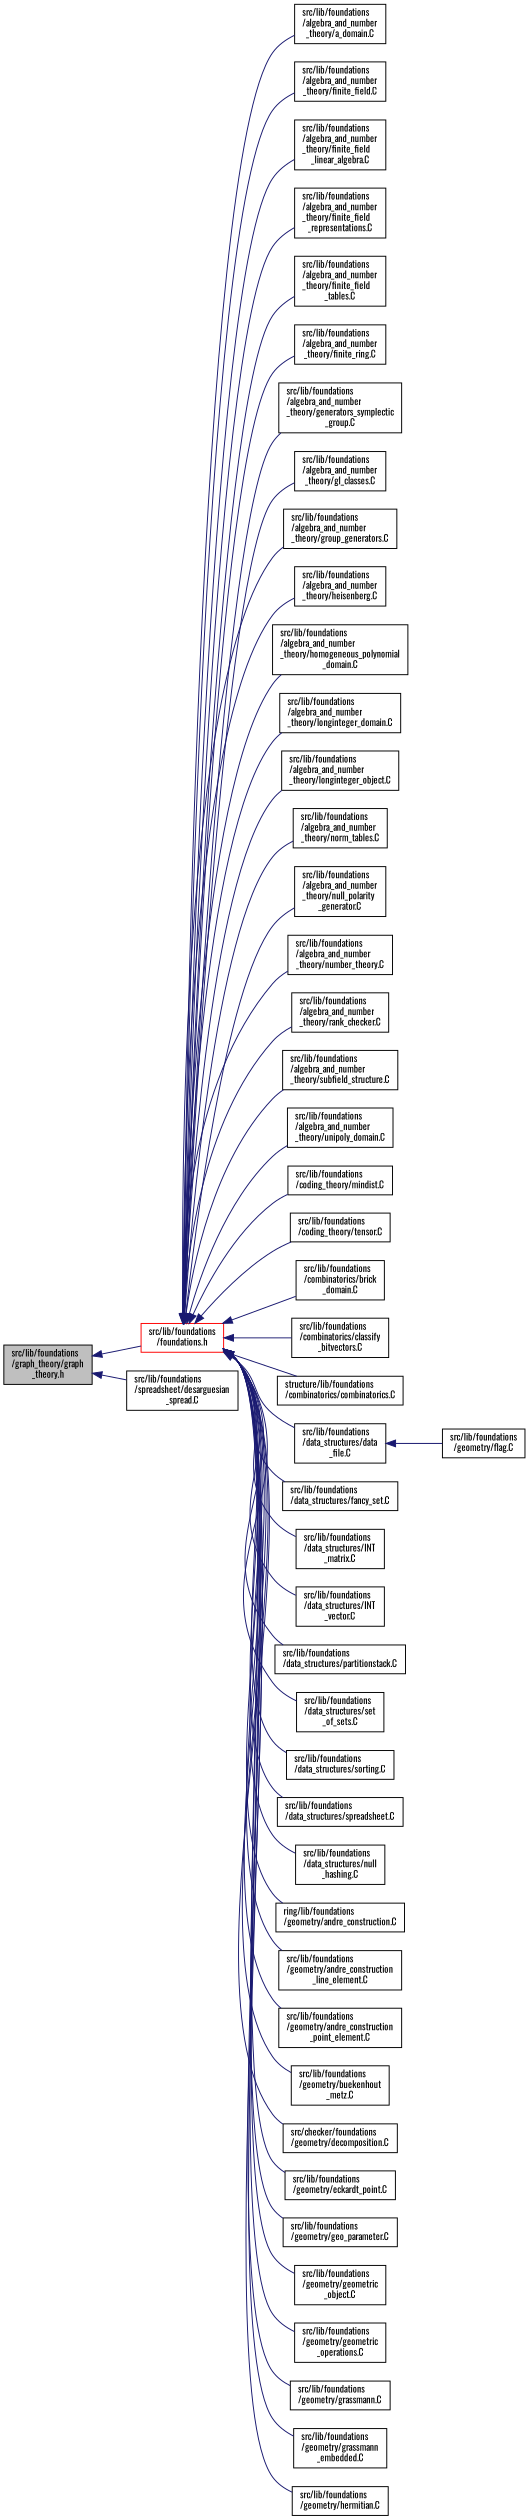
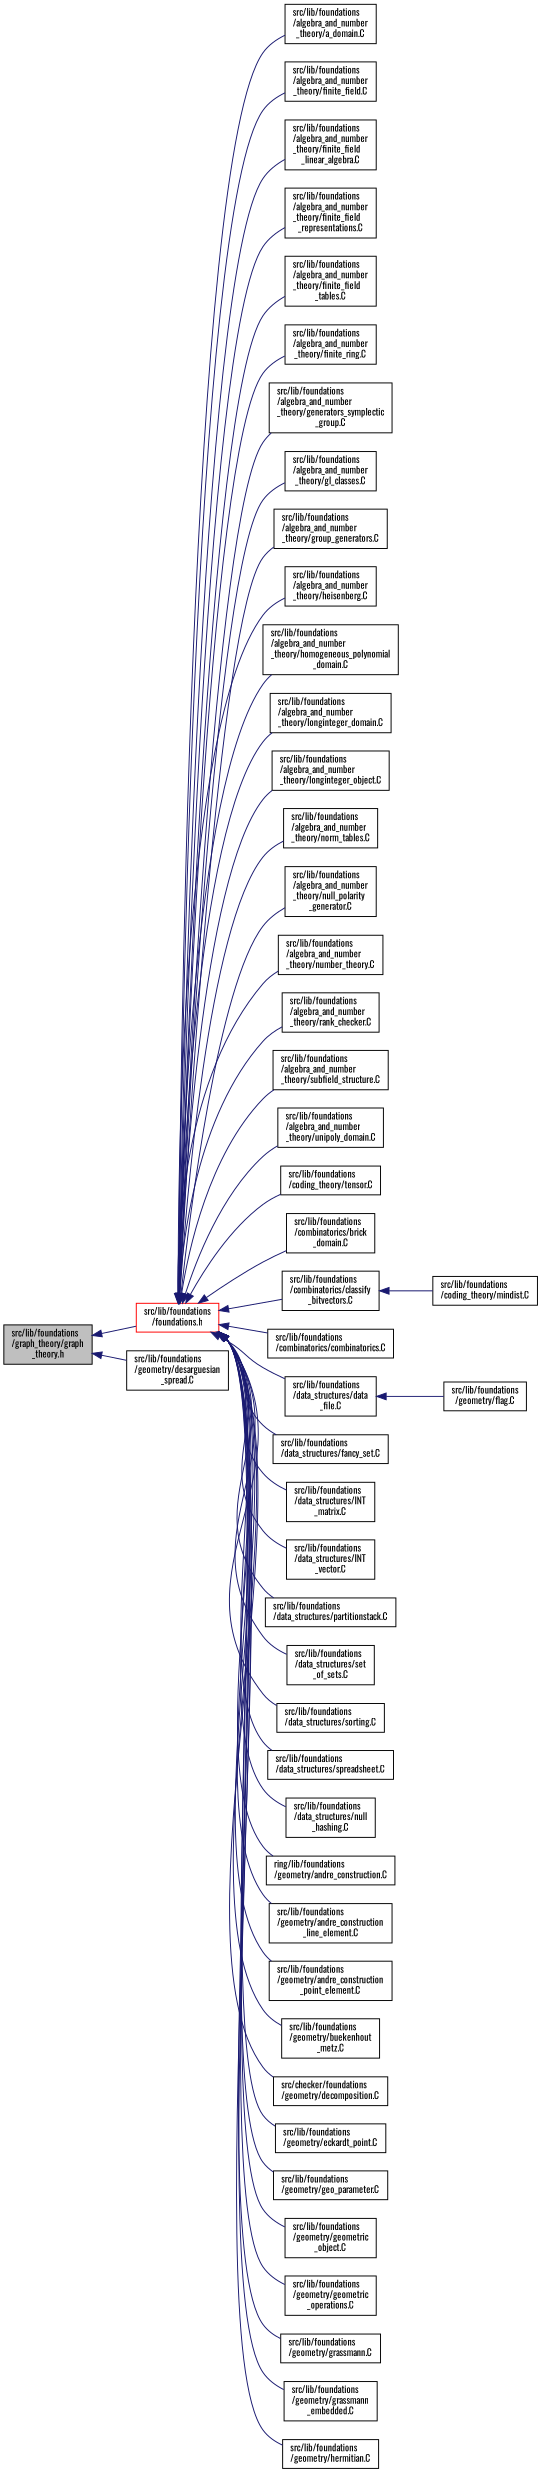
(232, 1247) -> (411, 1291)
(182, 1391) -> (178, 1370)
(340, 1391) -> (331, 1344)
